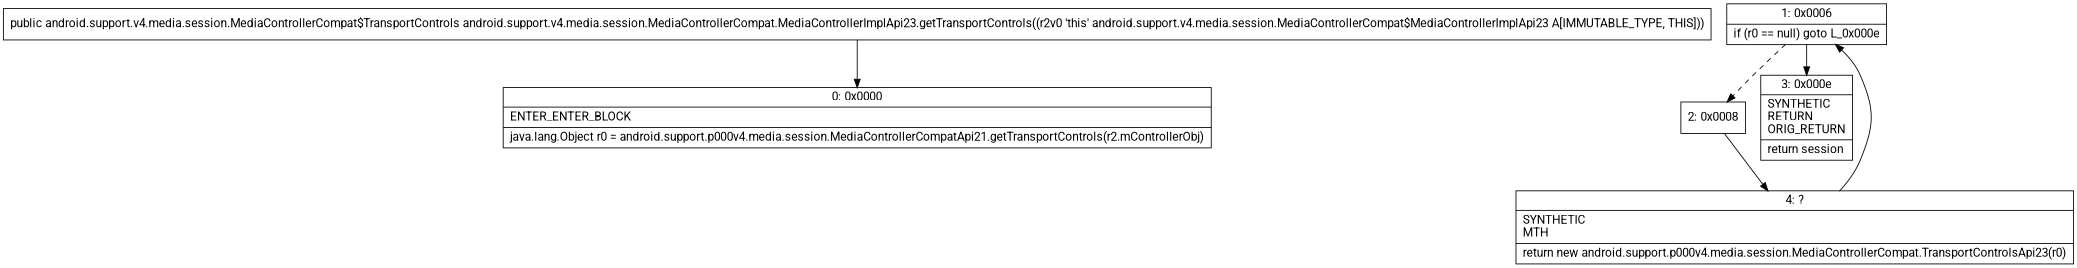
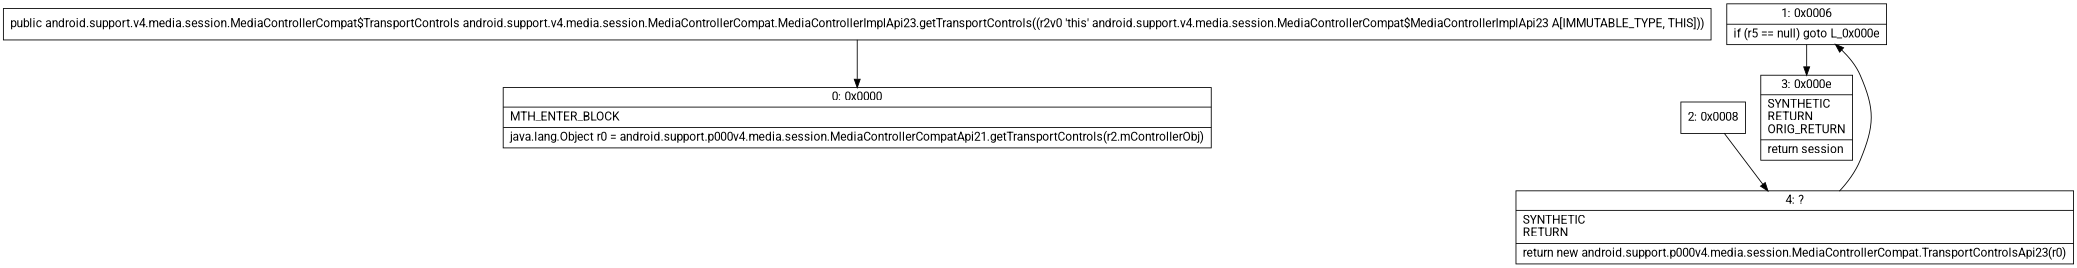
(1807, 34) -> (1807, 34)
(1759, 70) -> none
(571, 117) -> (565, 117)
(1536, 233) -> (1546, 233)
